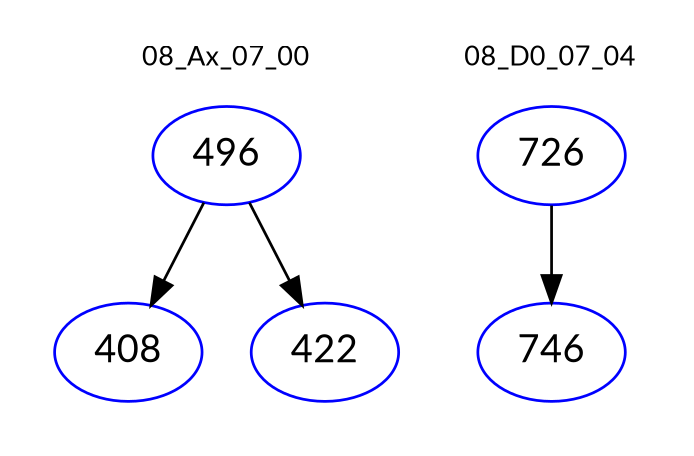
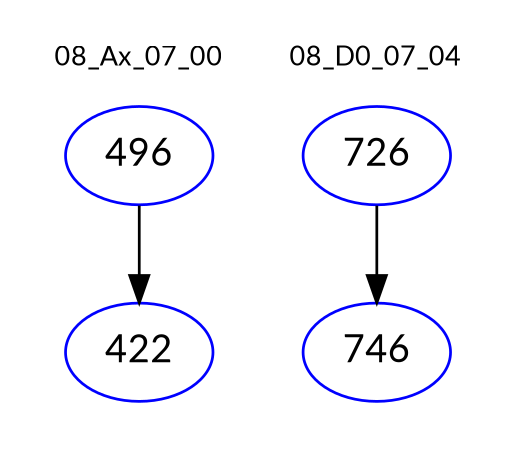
(128, 352) -> none
